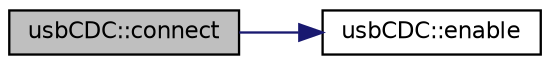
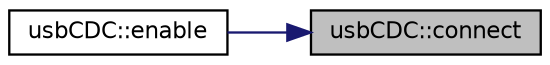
(269, 32) -> (257, 32)
